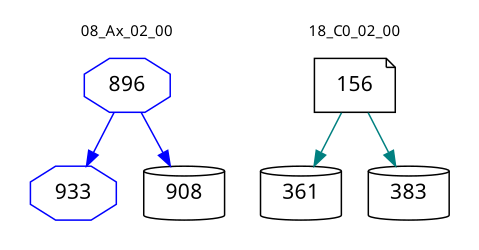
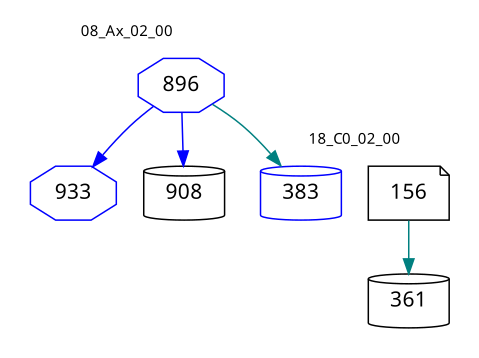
(378, 133) -> (244, 127)
(409, 193) -> (301, 193)
